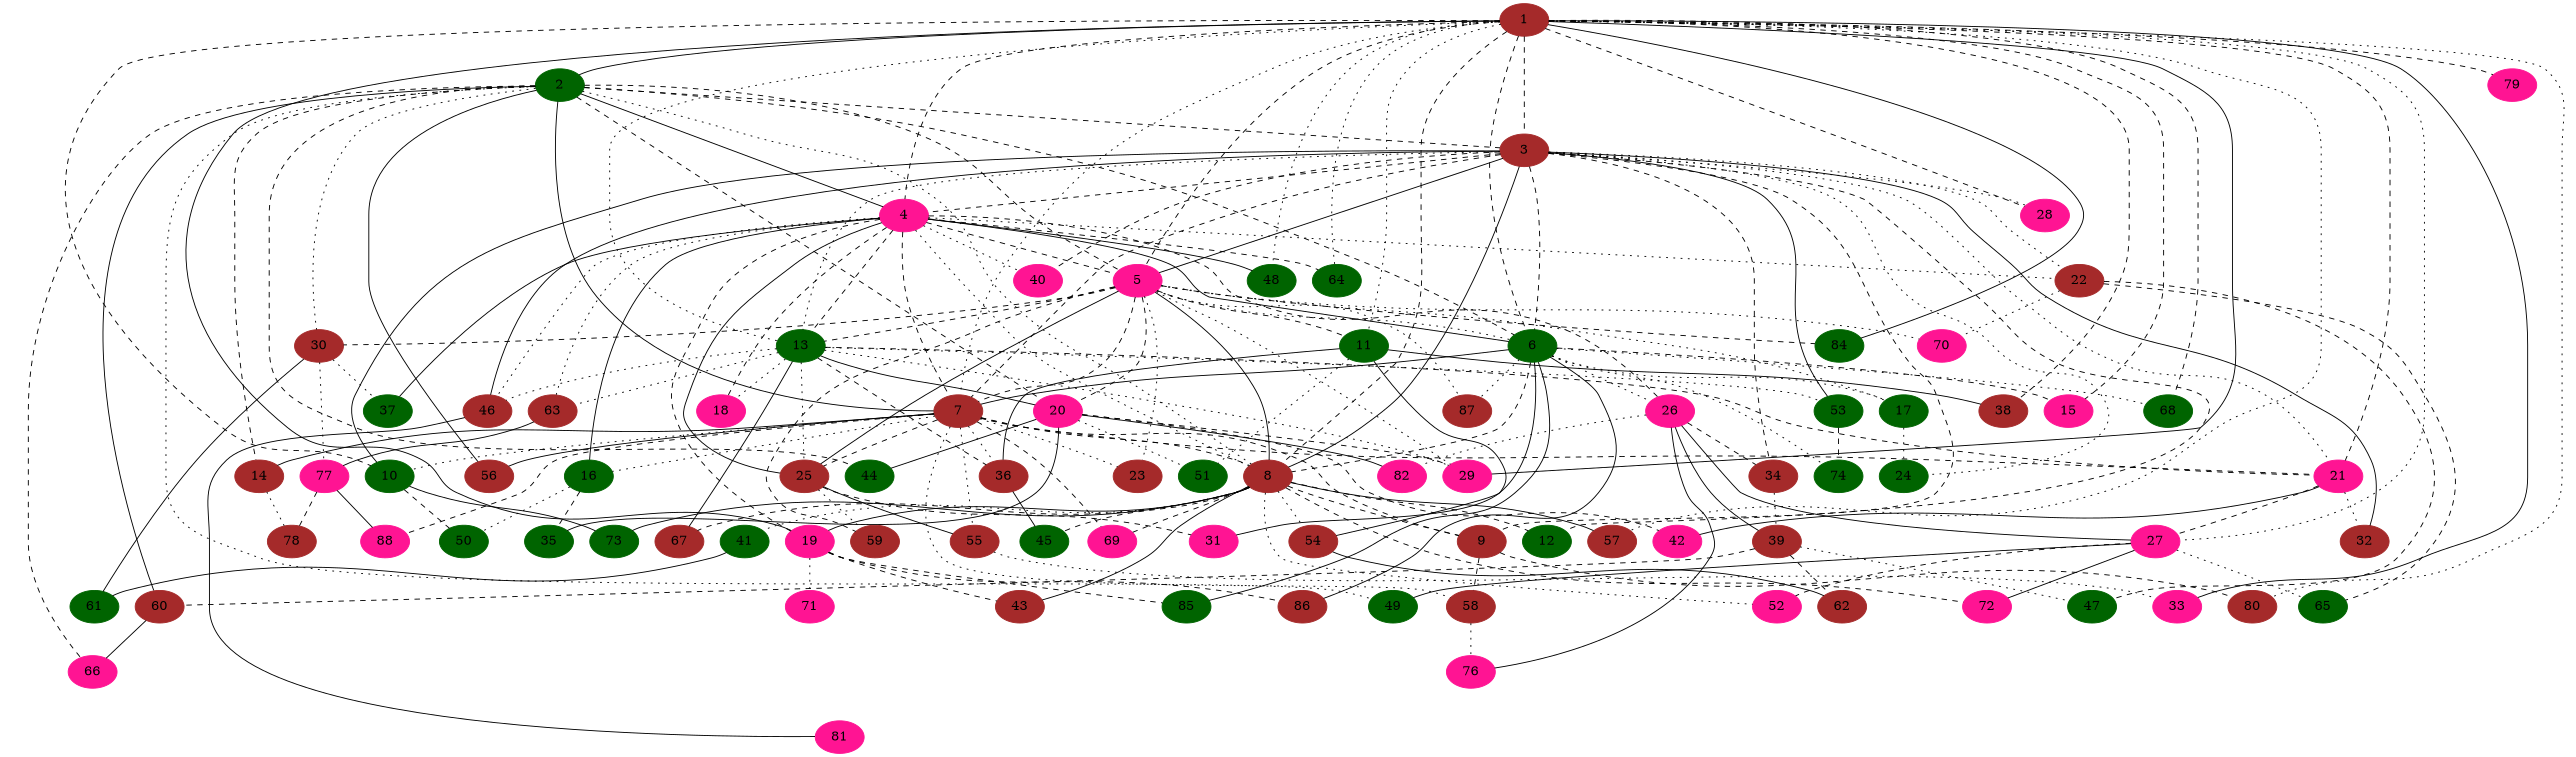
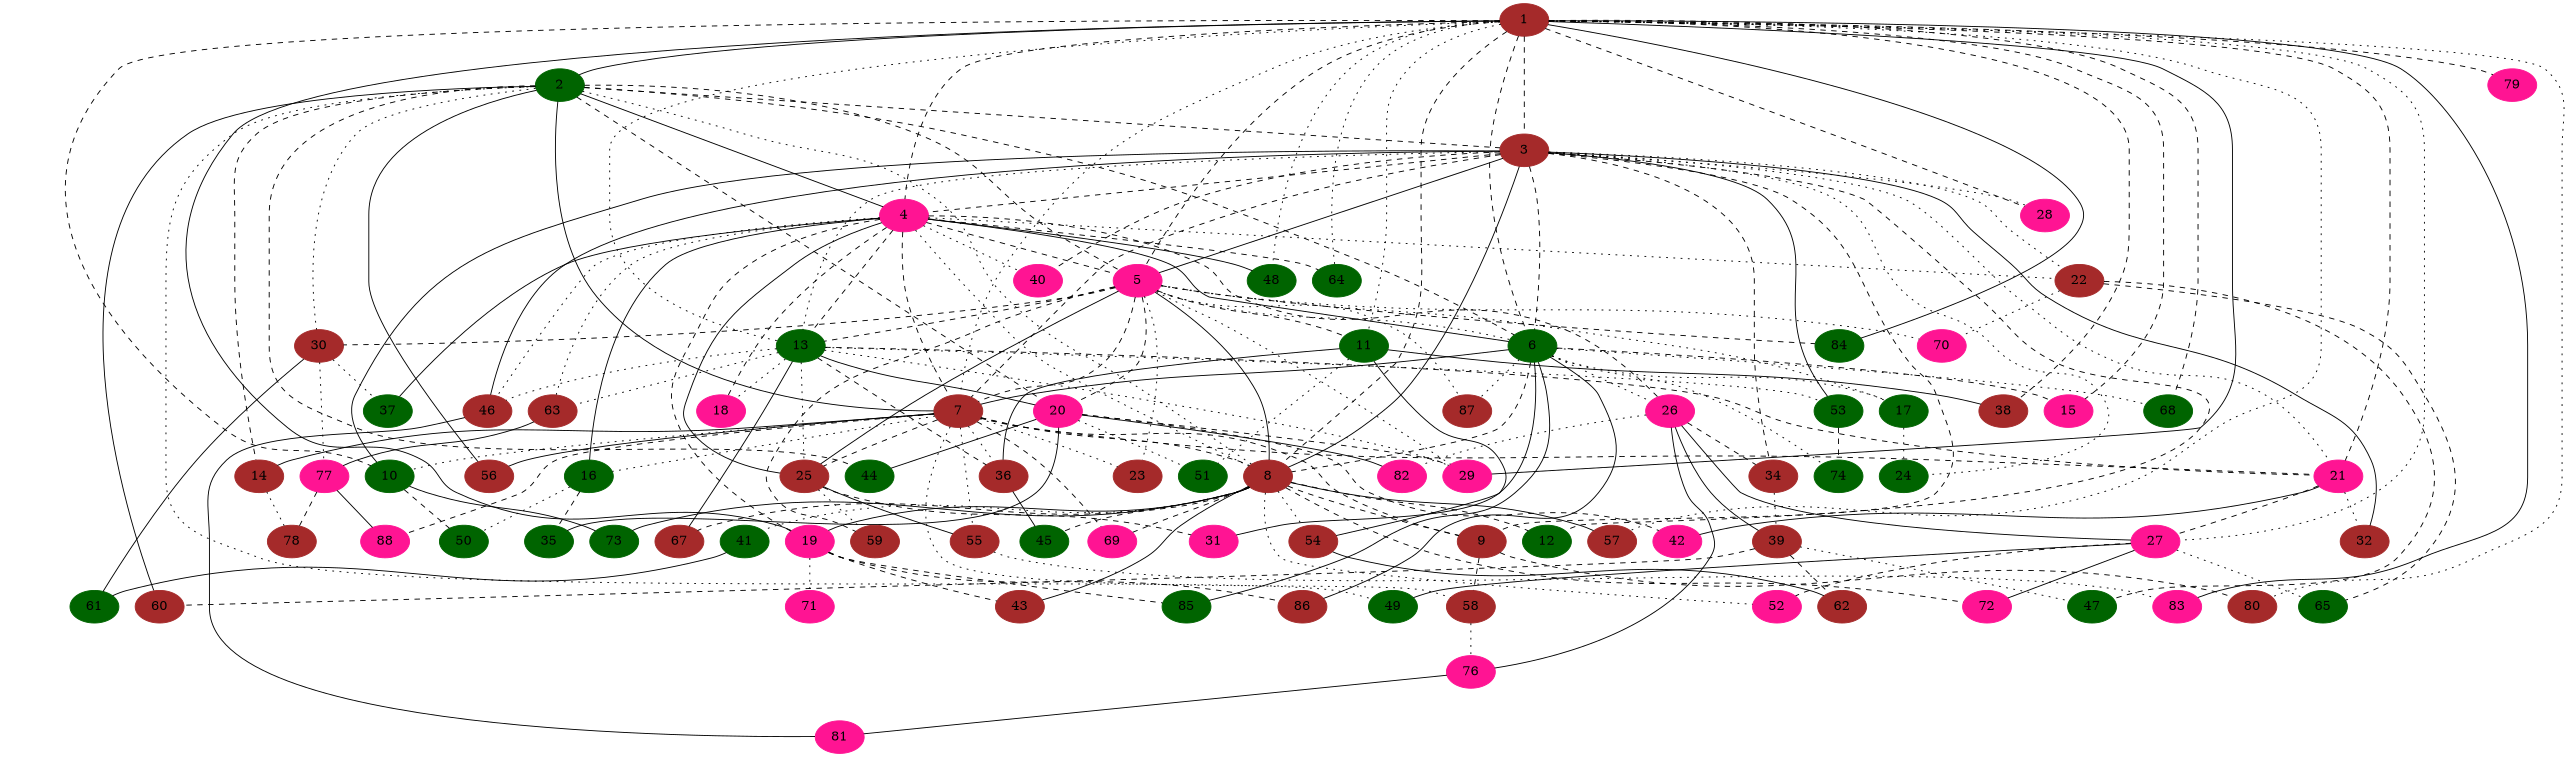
(2177, 607) -> (2177, 607)
(93, 672) -> none
none -> (1155, 705)
